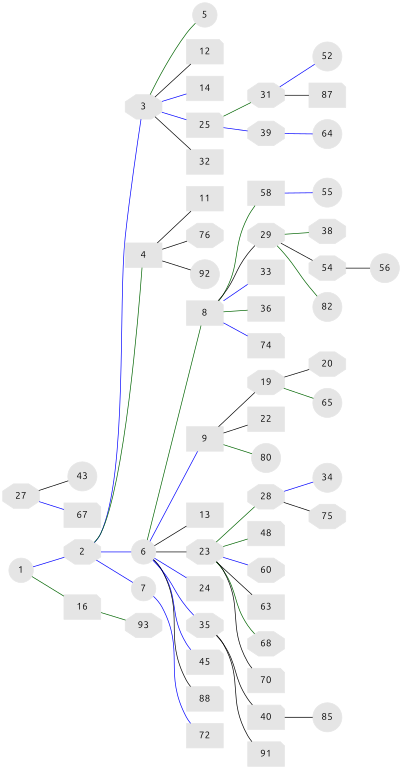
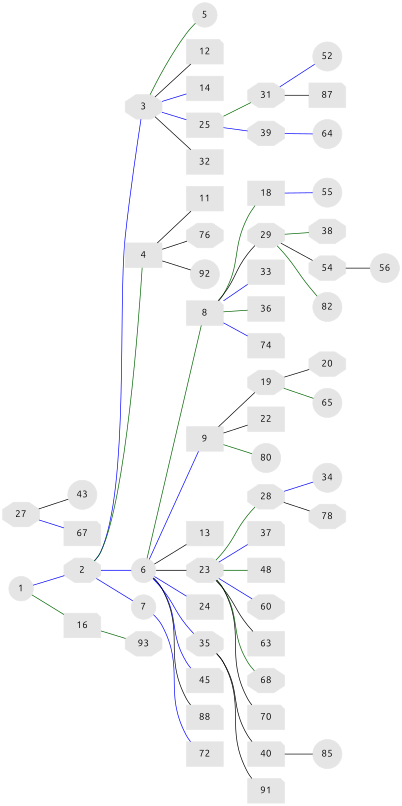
(266, 193) -> (266, 193)
(327, 517) -> (327, 517)
none -> (266, 534)
